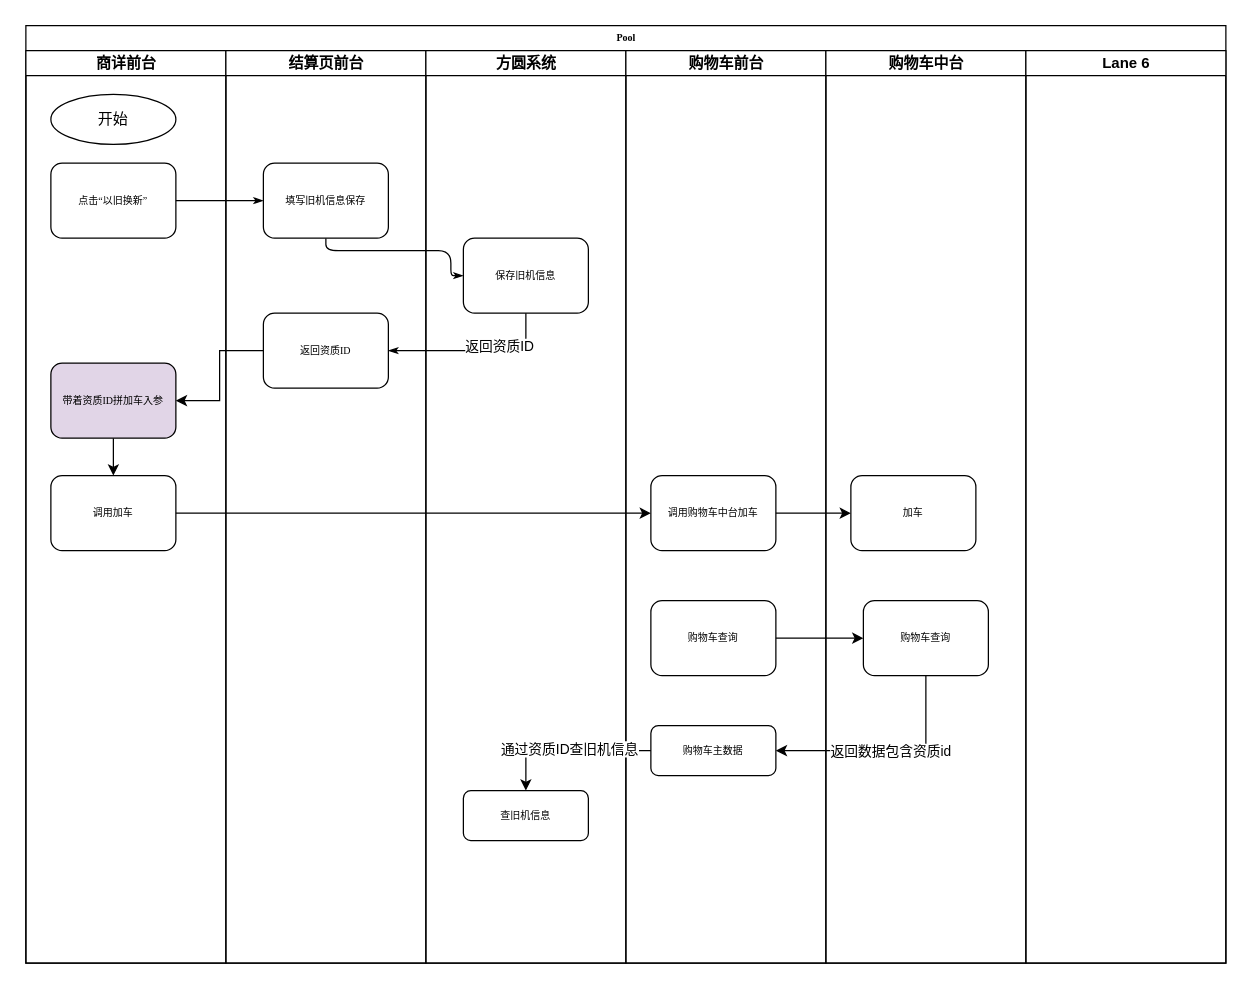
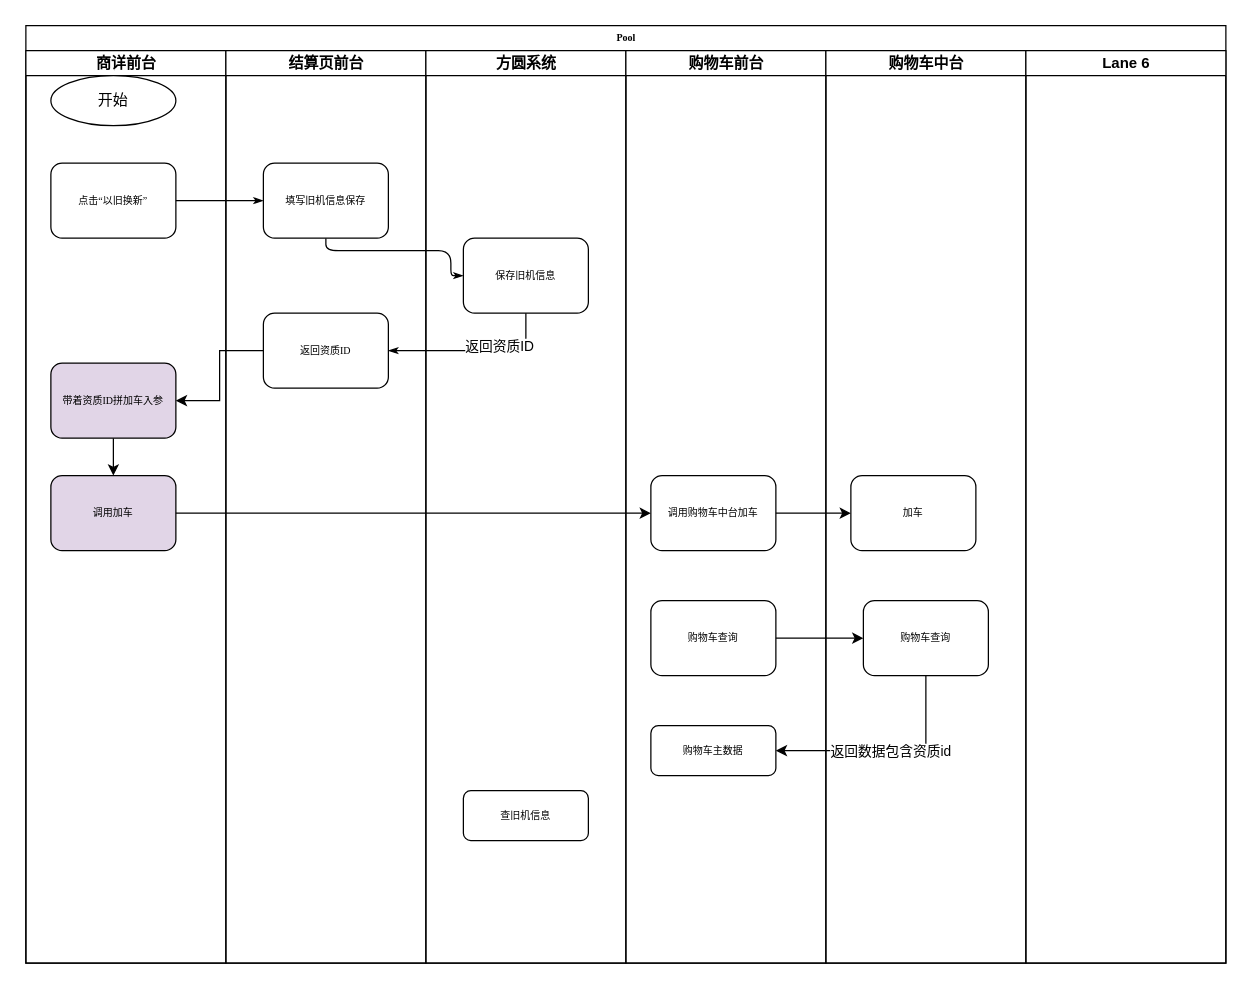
(113, 119) -> (113, 101)
(113, 513) -> (113, 513)
(573, 751) -> none
